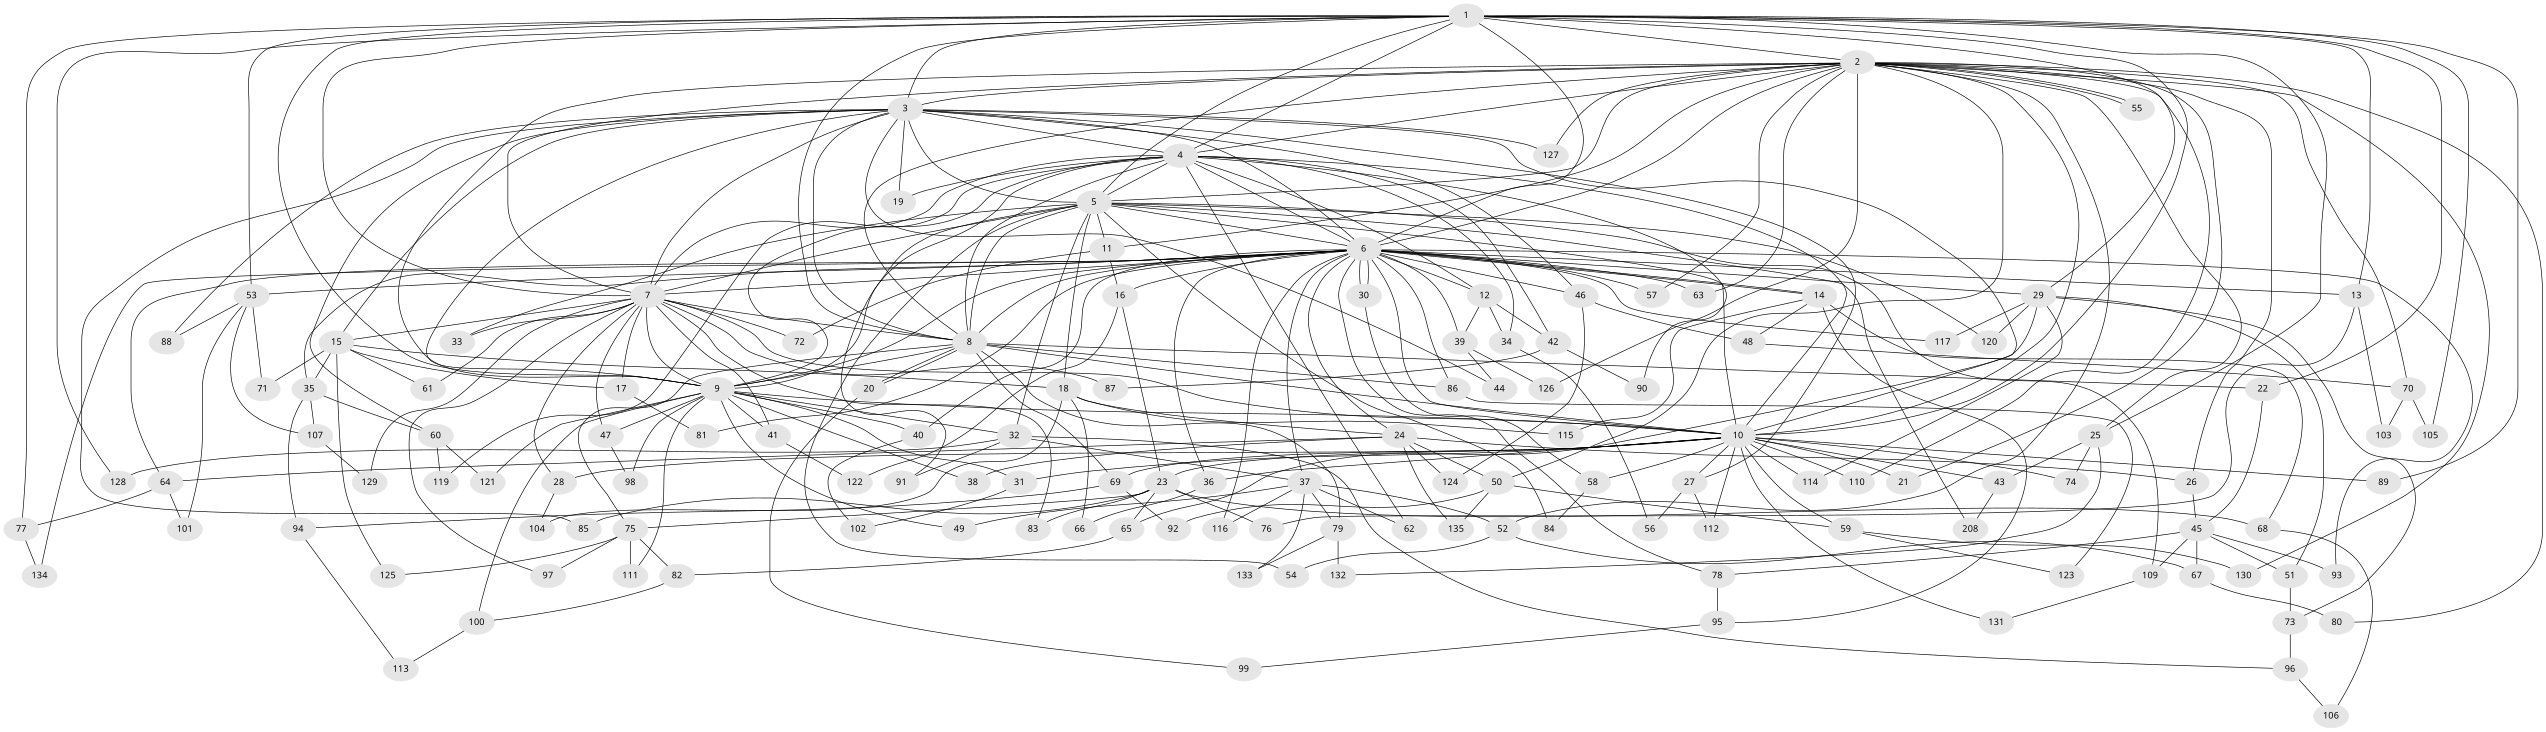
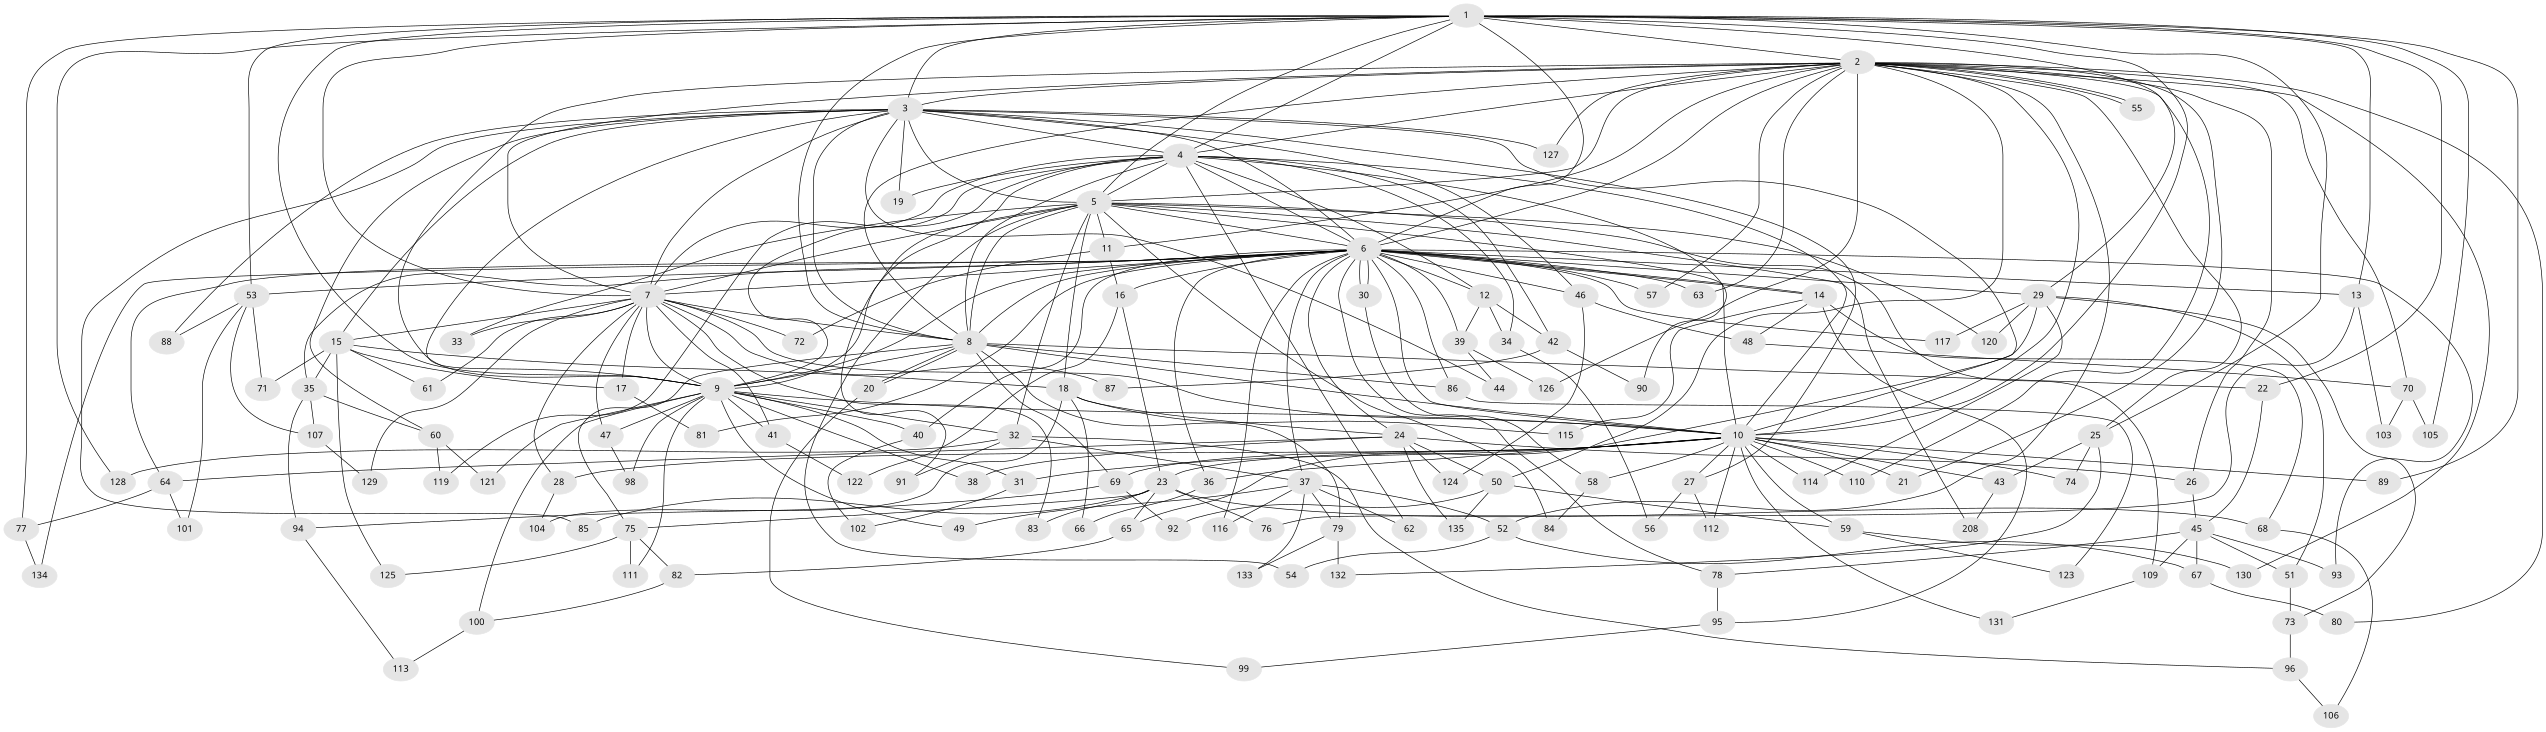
(548, 576) -> none
